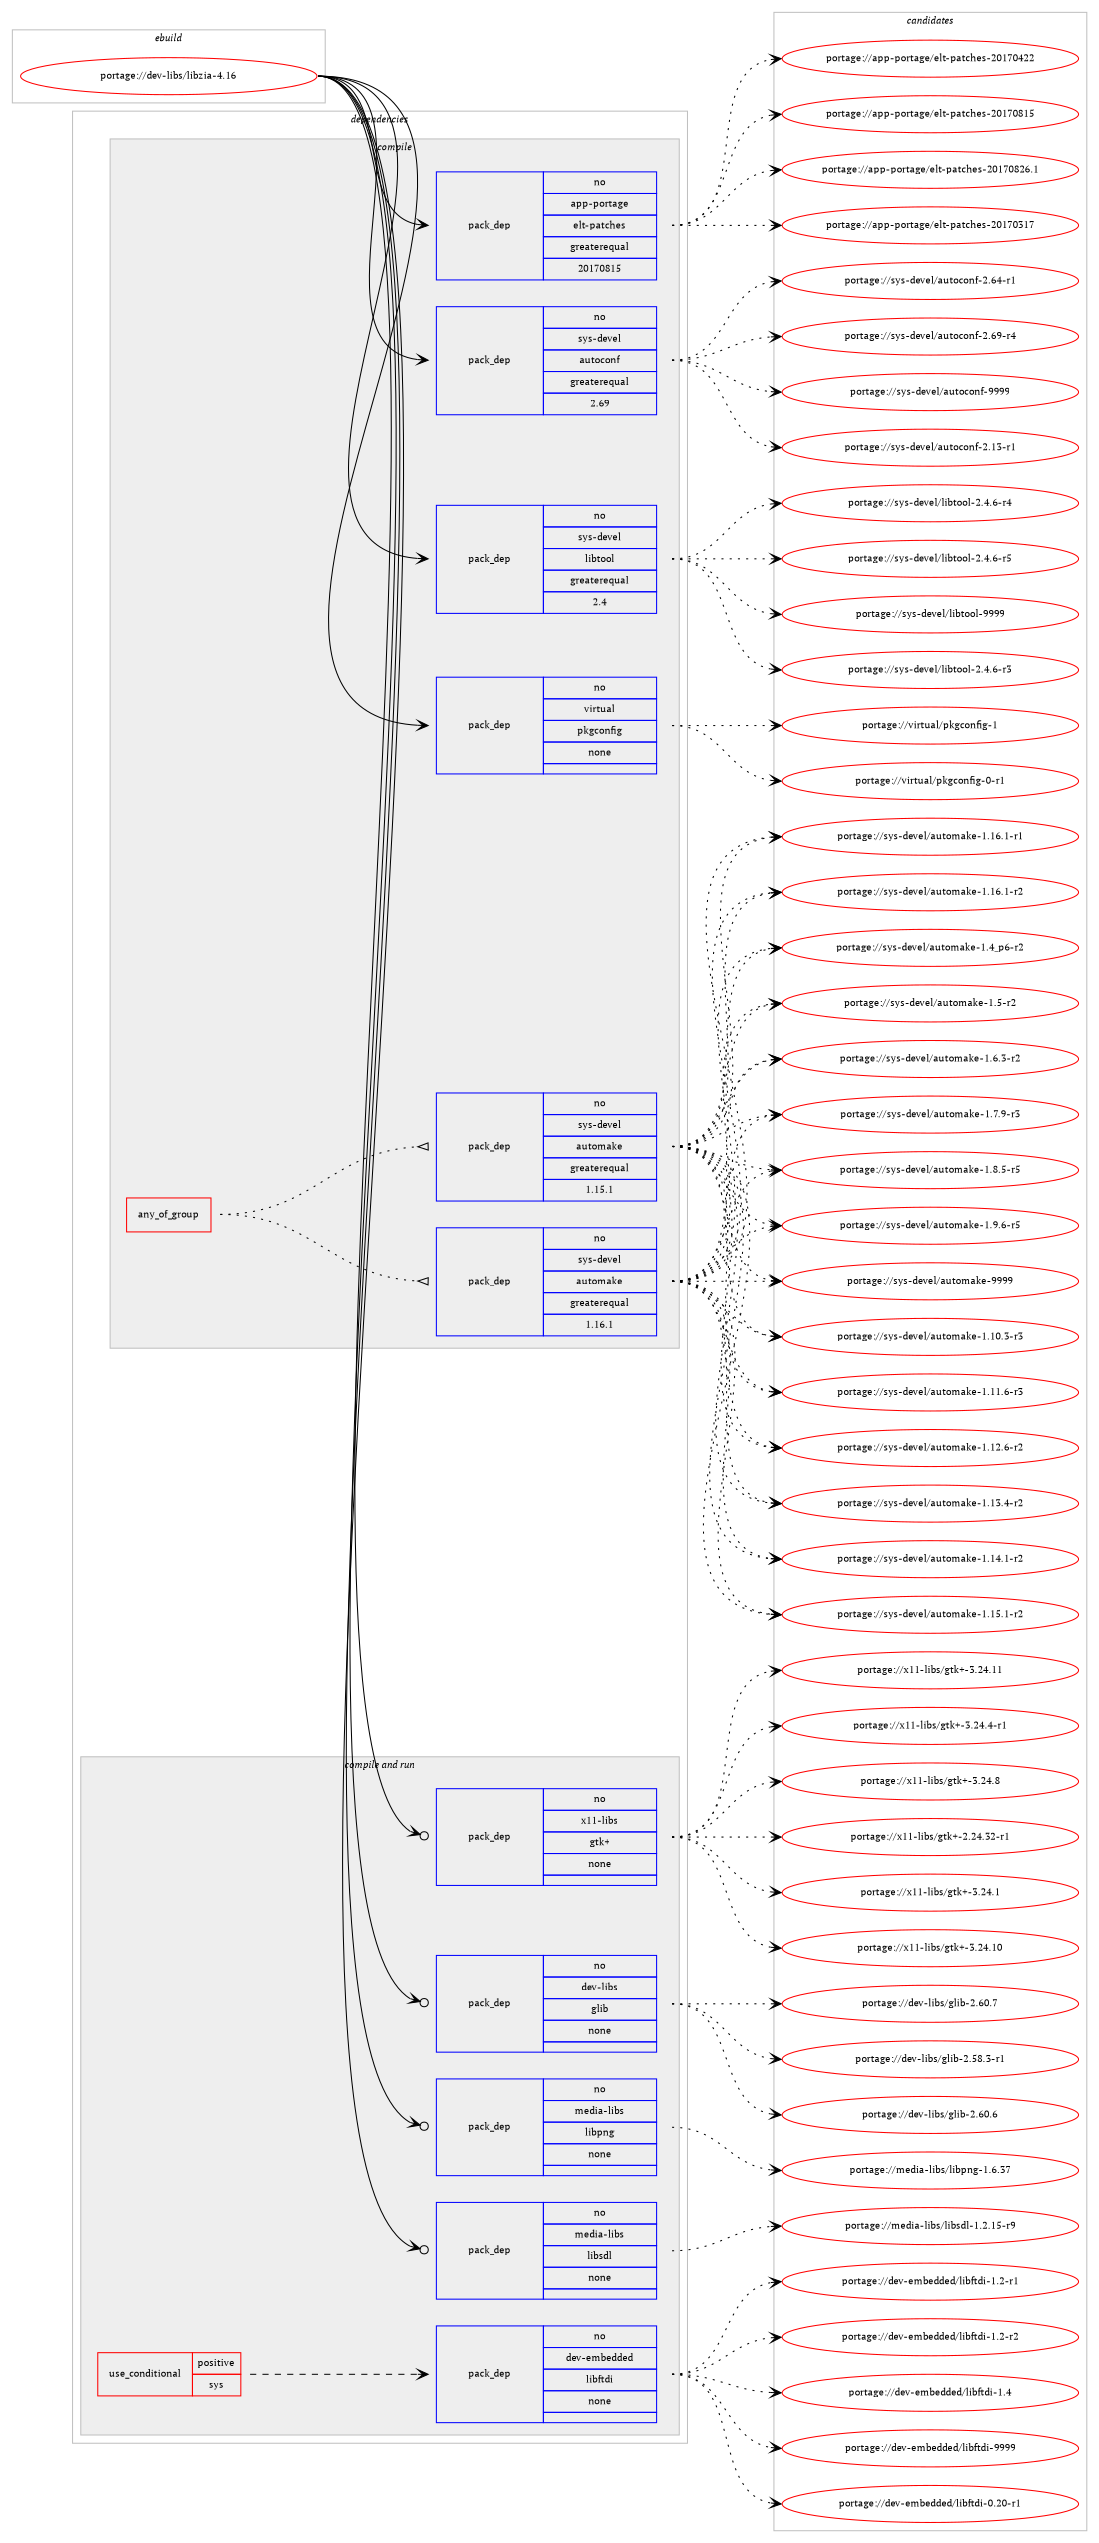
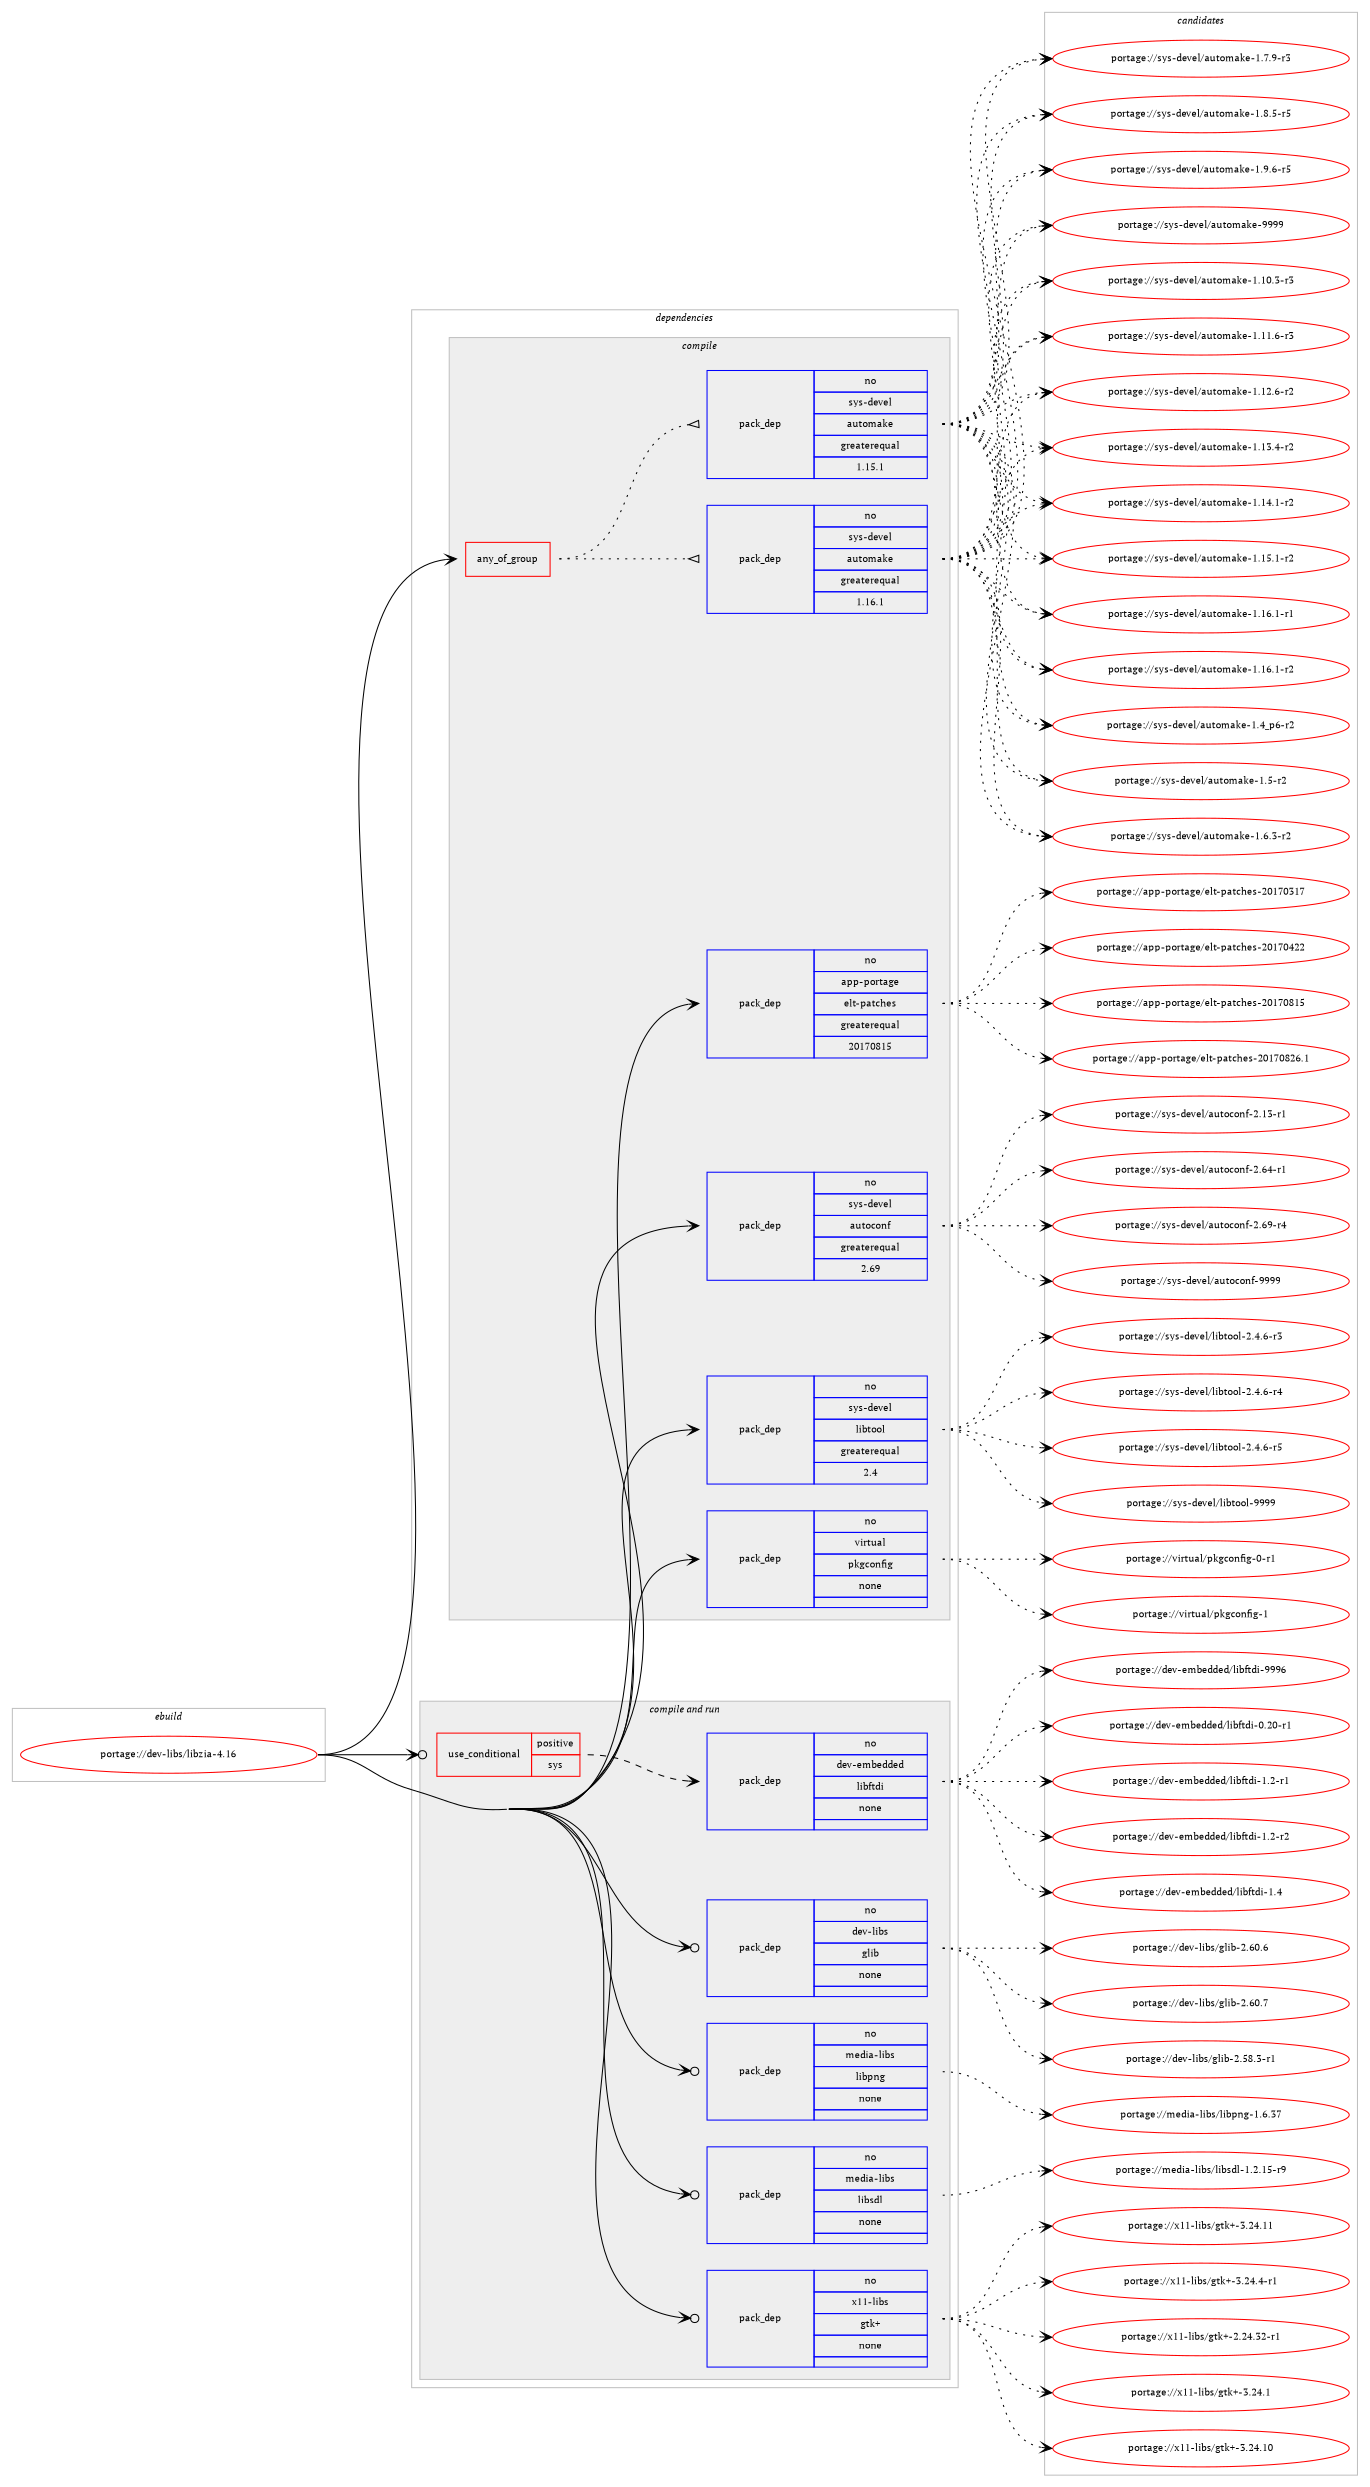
none -> (388, 1162)
none -> (363, 1755)
(930, 1781) -> none
(930, 2448) -> (1201, 1670)
